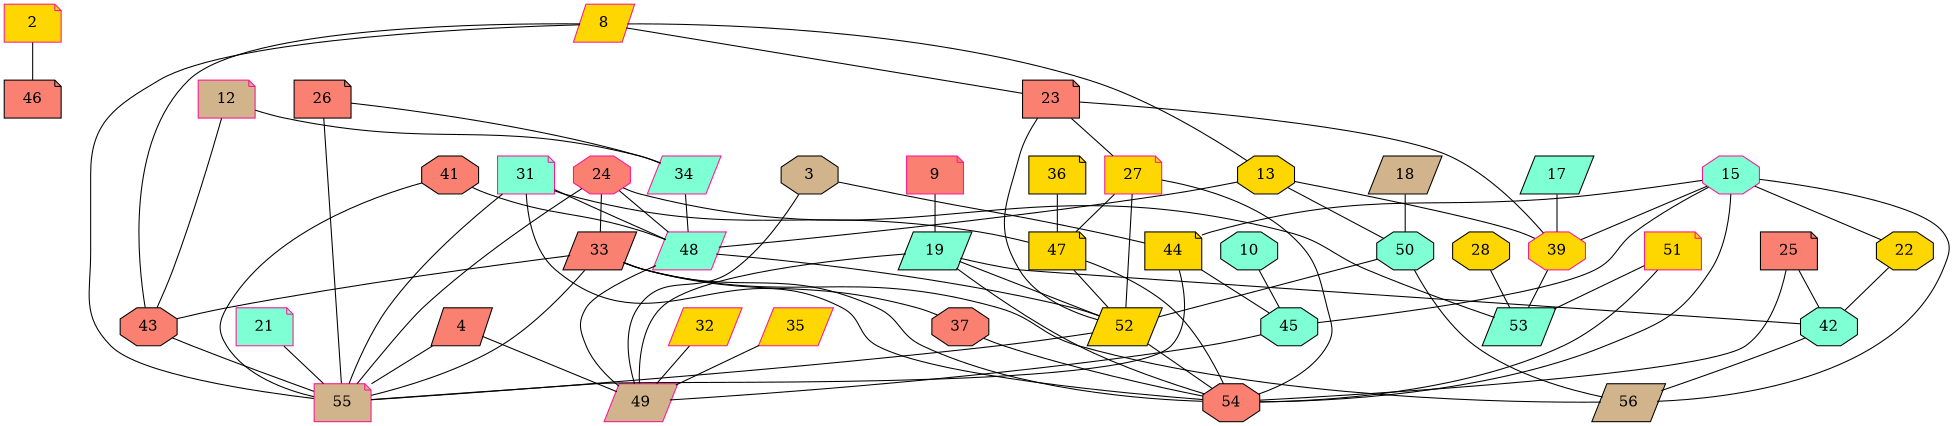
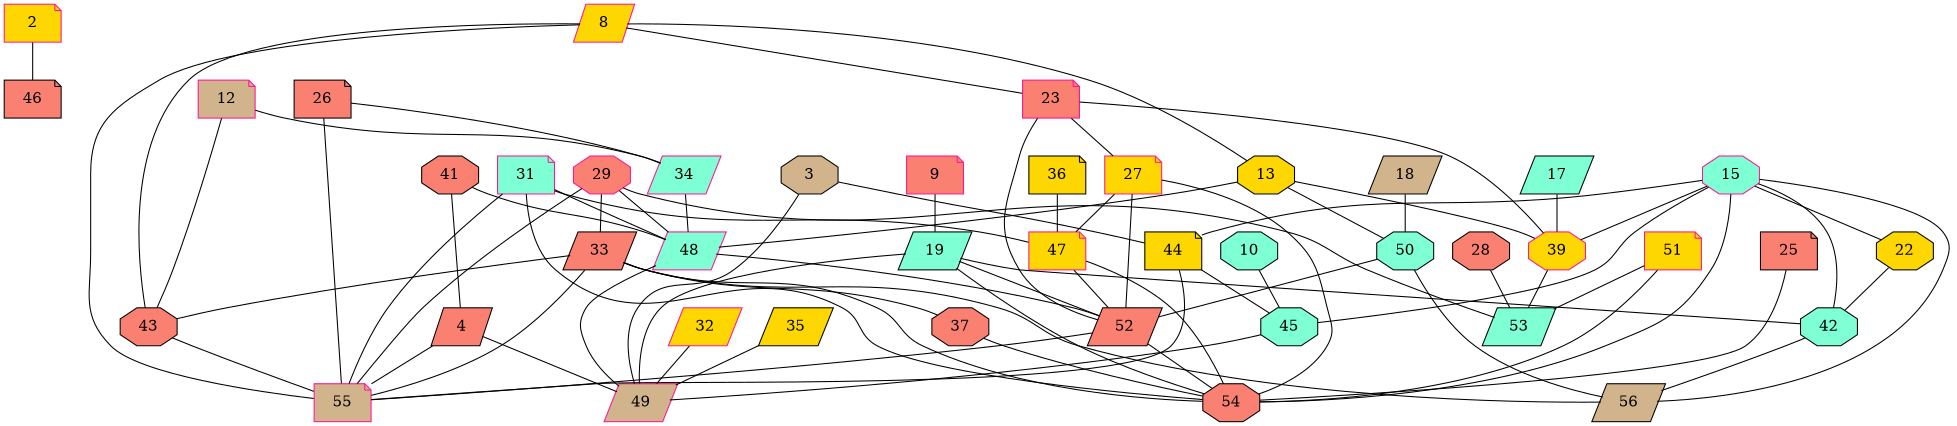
(1051, 99) -> (1051, 99)
(602, 175) -> (602, 175)
(1057, 251) -> (1057, 251)
(1481, 251) -> (1481, 251)
(255, 272) -> (456, 251)
(1809, 289) -> (1825, 229)
(265, 327) -> none
(796, 327) -> (796, 327)
(1125, 327) -> (1125, 327)
